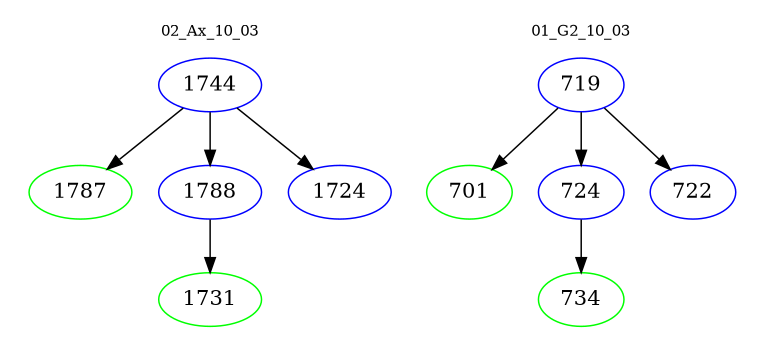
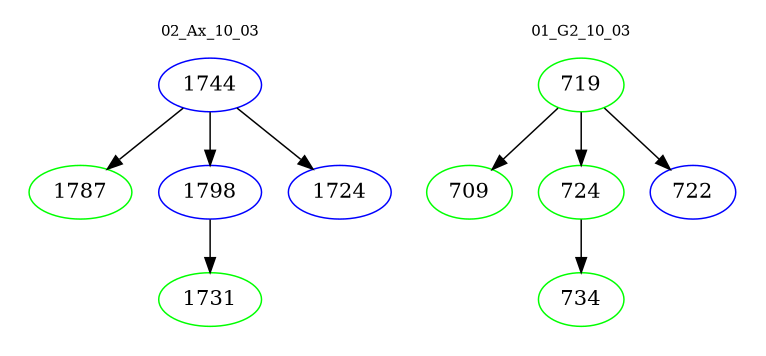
(581, 85) -> (581, 85)
(210, 192) -> (210, 192)
(469, 192) -> (469, 192)
(581, 192) -> (581, 192)
